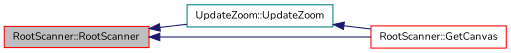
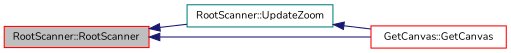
(260, 16) -> (260, 16)
(439, 37) -> (439, 37)
